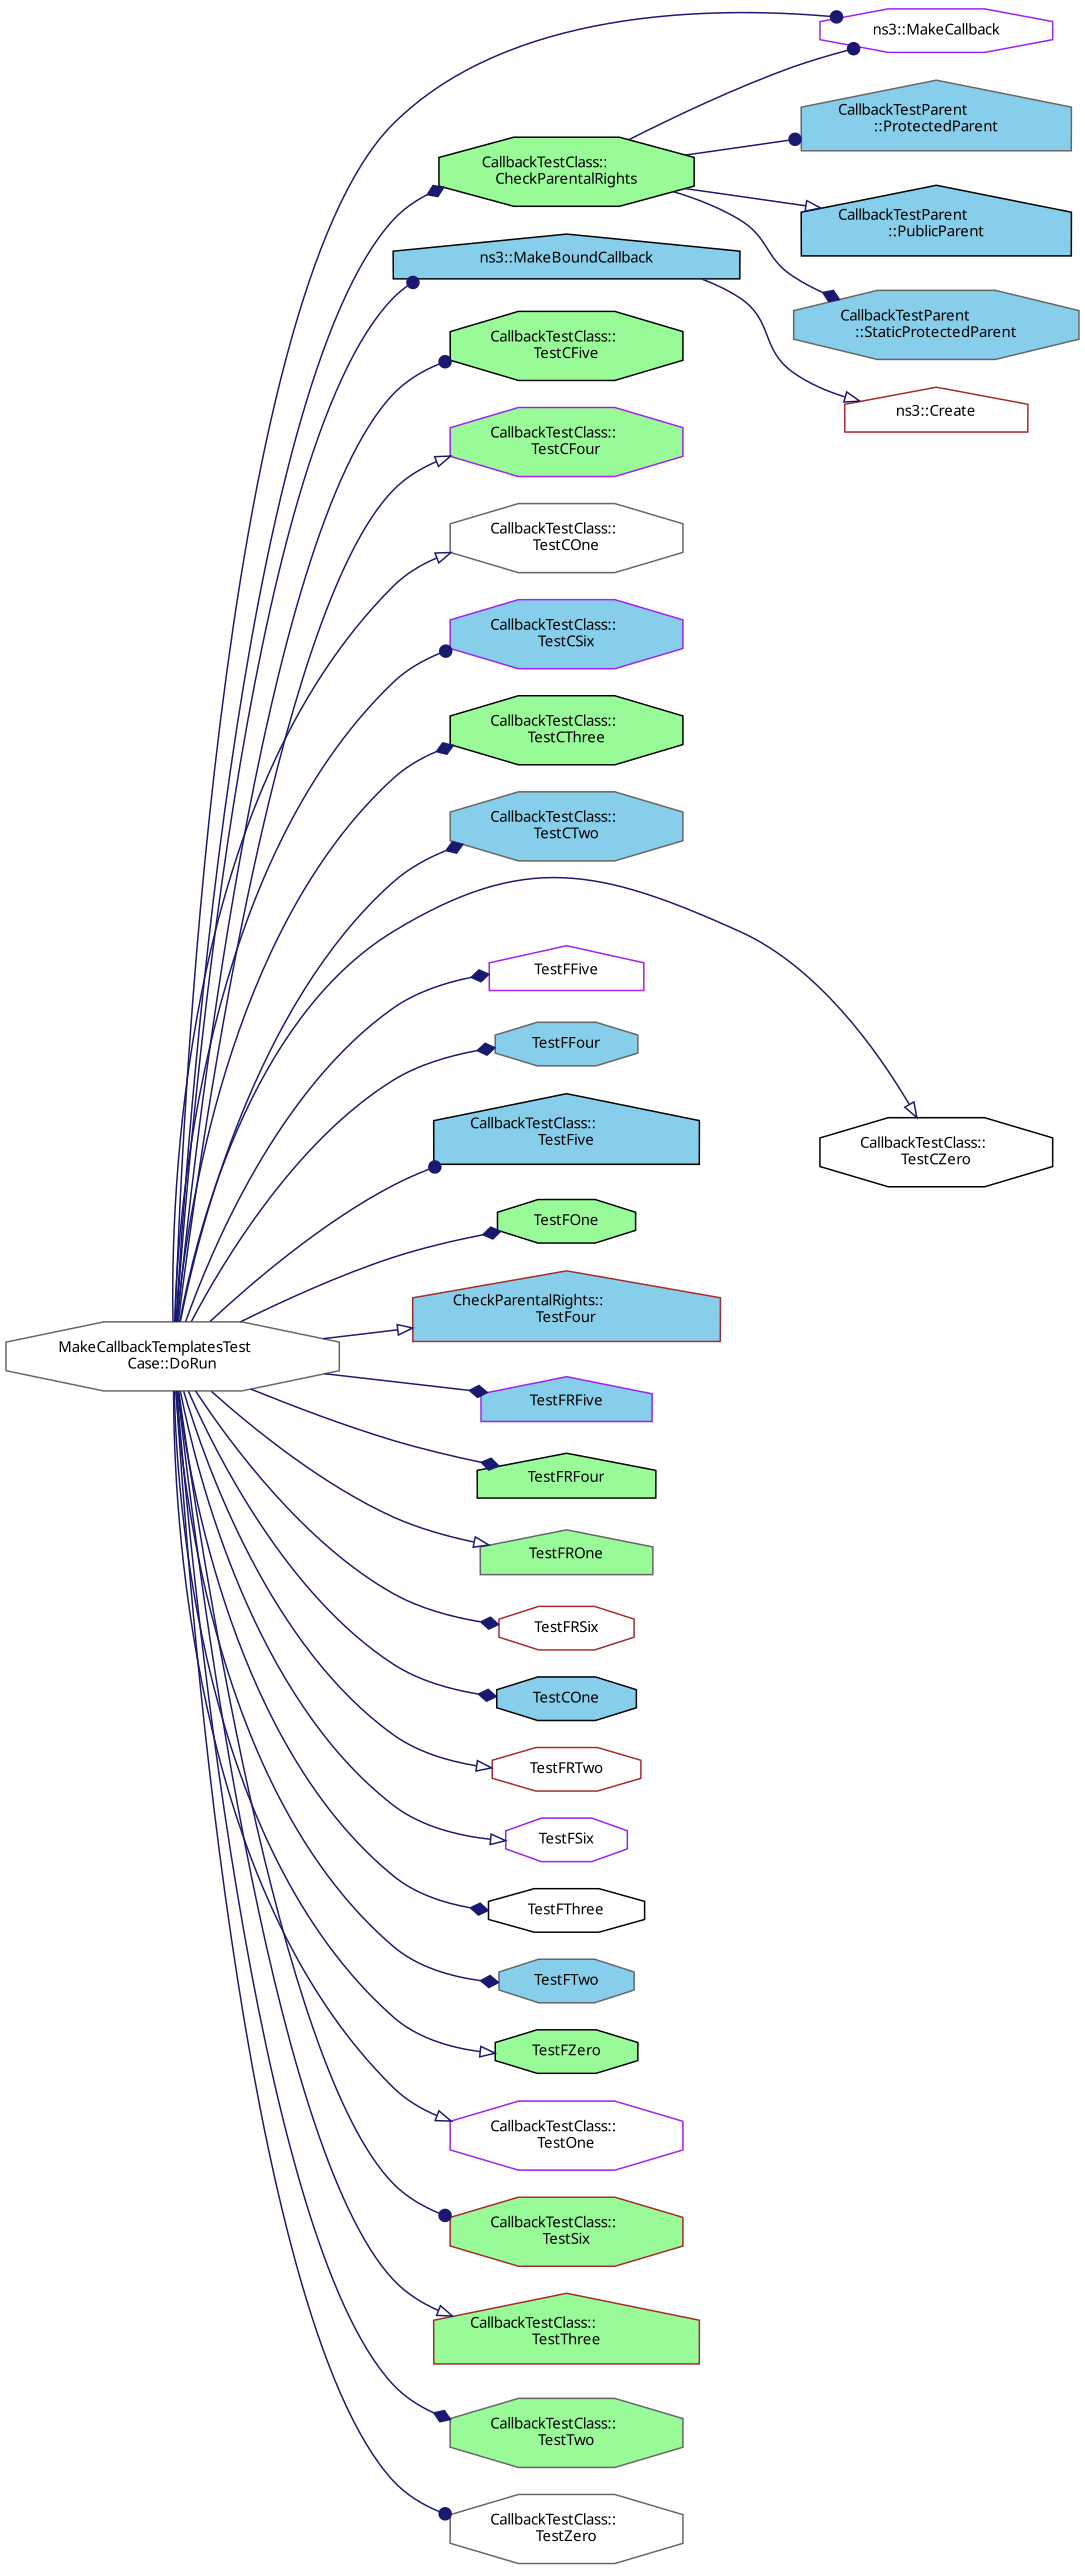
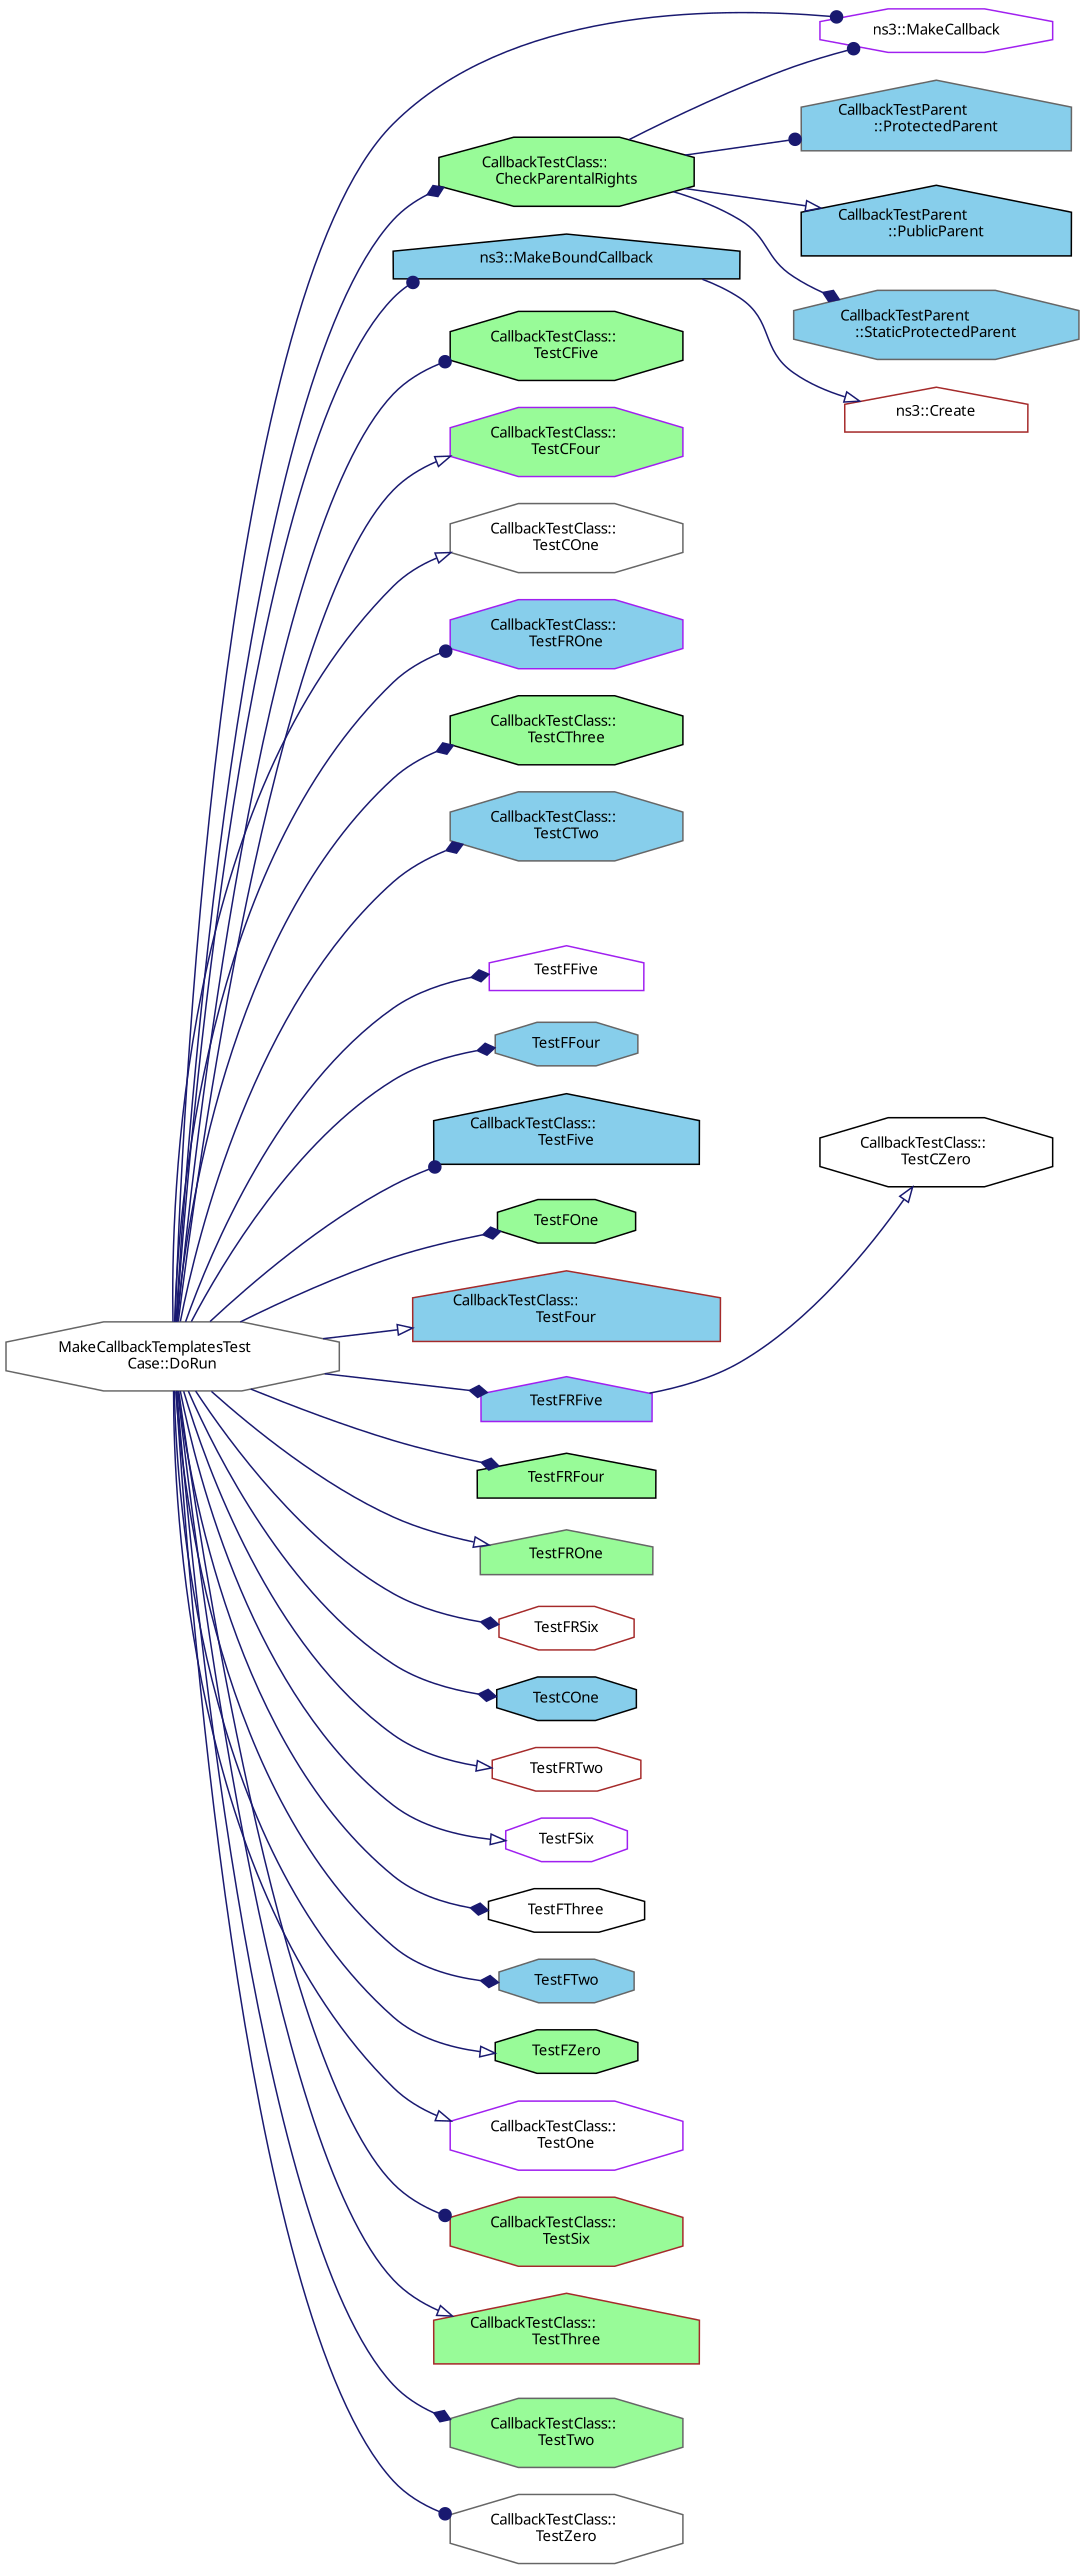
(567, 634) -> (567, 634)
(462, 897) -> (795, 1322)
(567, 1310) -> (567, 1310)
